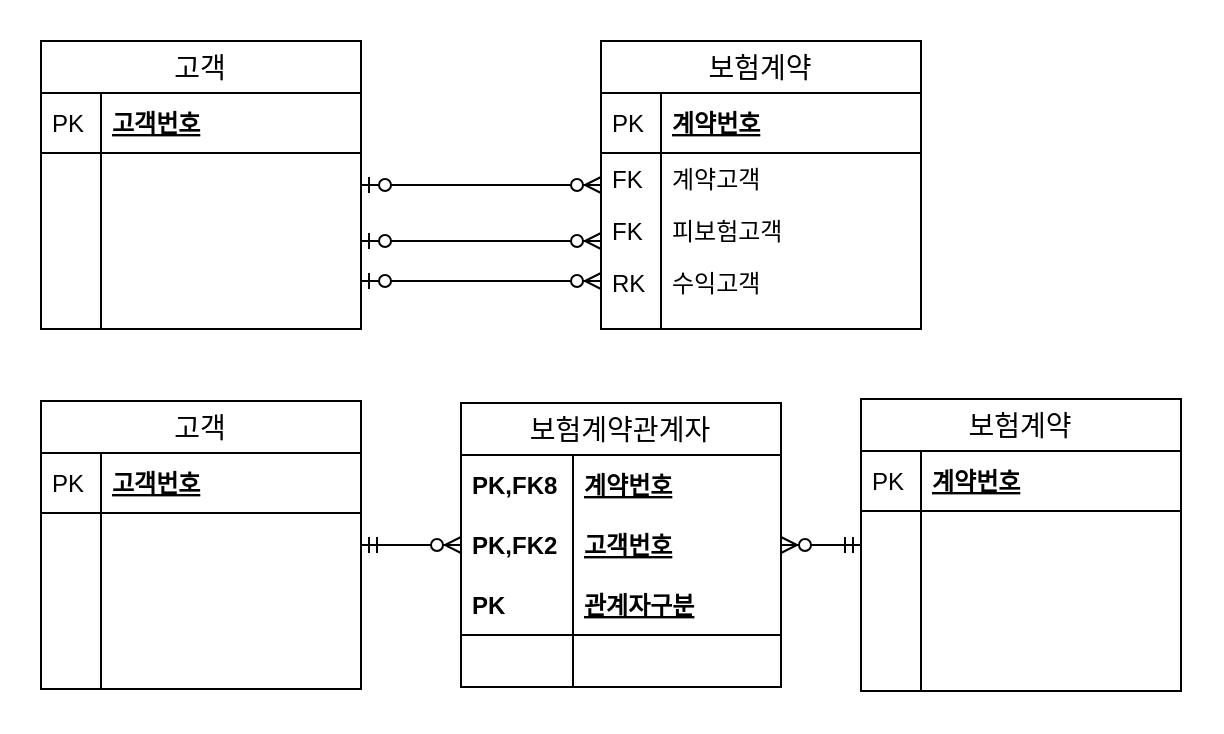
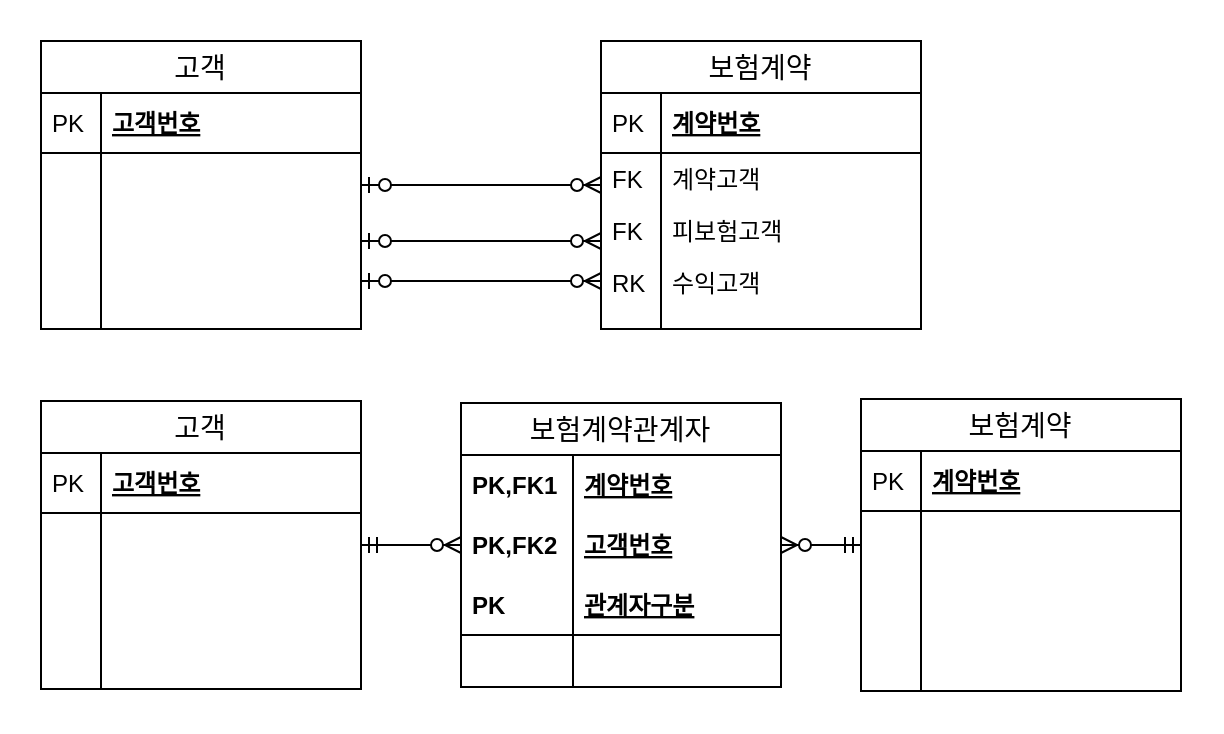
(509, 486) -> (509, 486)
